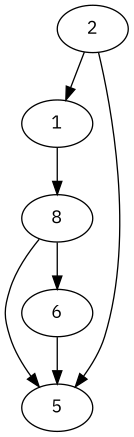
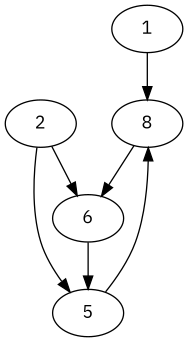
(77, 70) -> (61, 165)
(6, 306) -> (139, 231)
